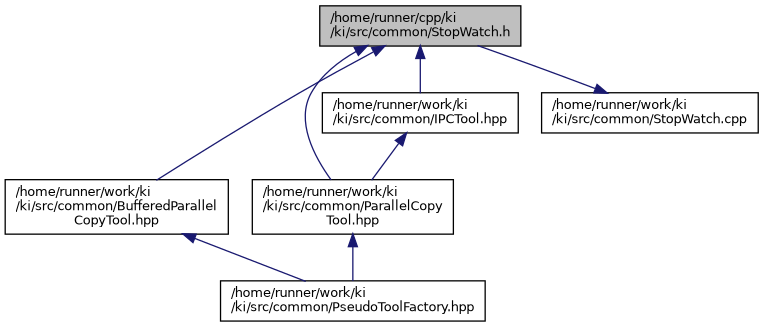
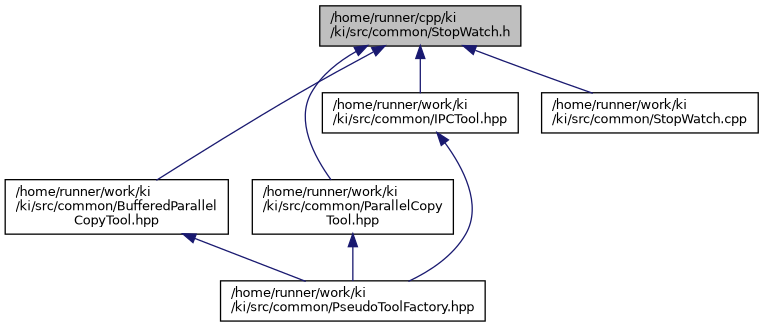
(536, 67) -> (534, 72)
(385, 162) -> (470, 223)
